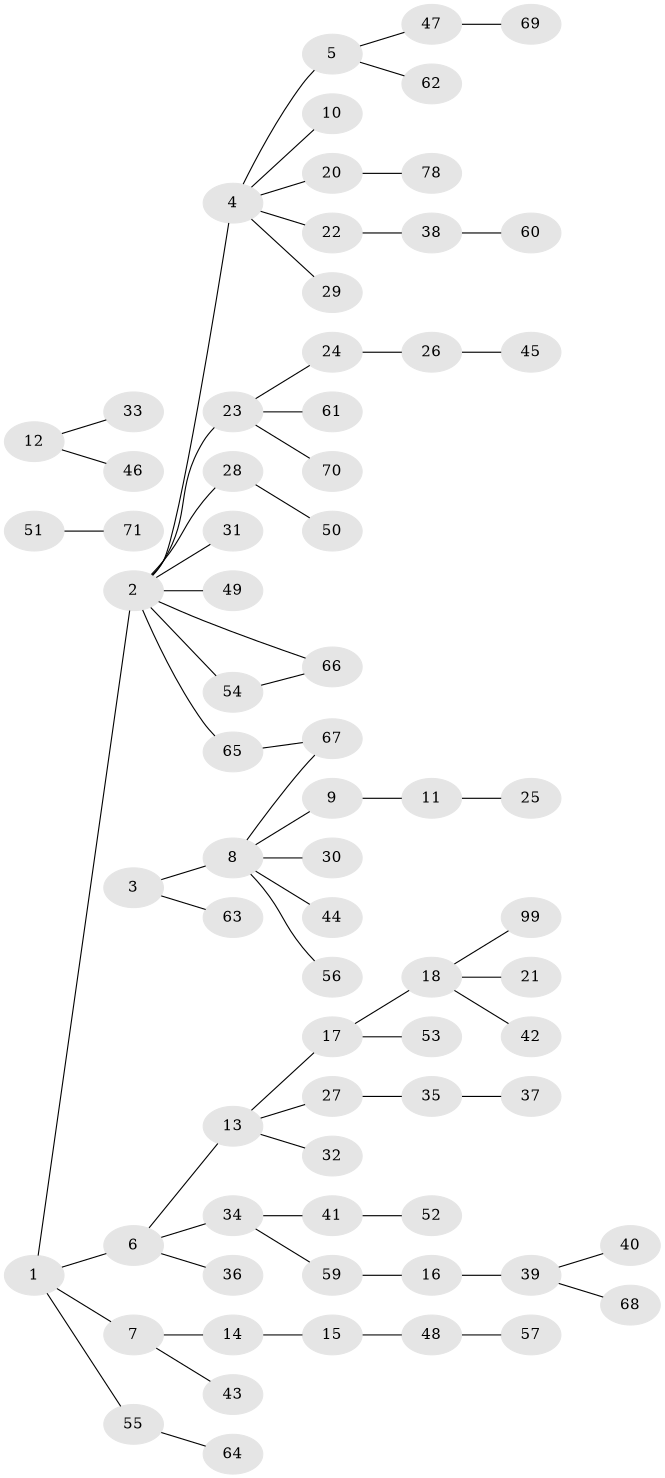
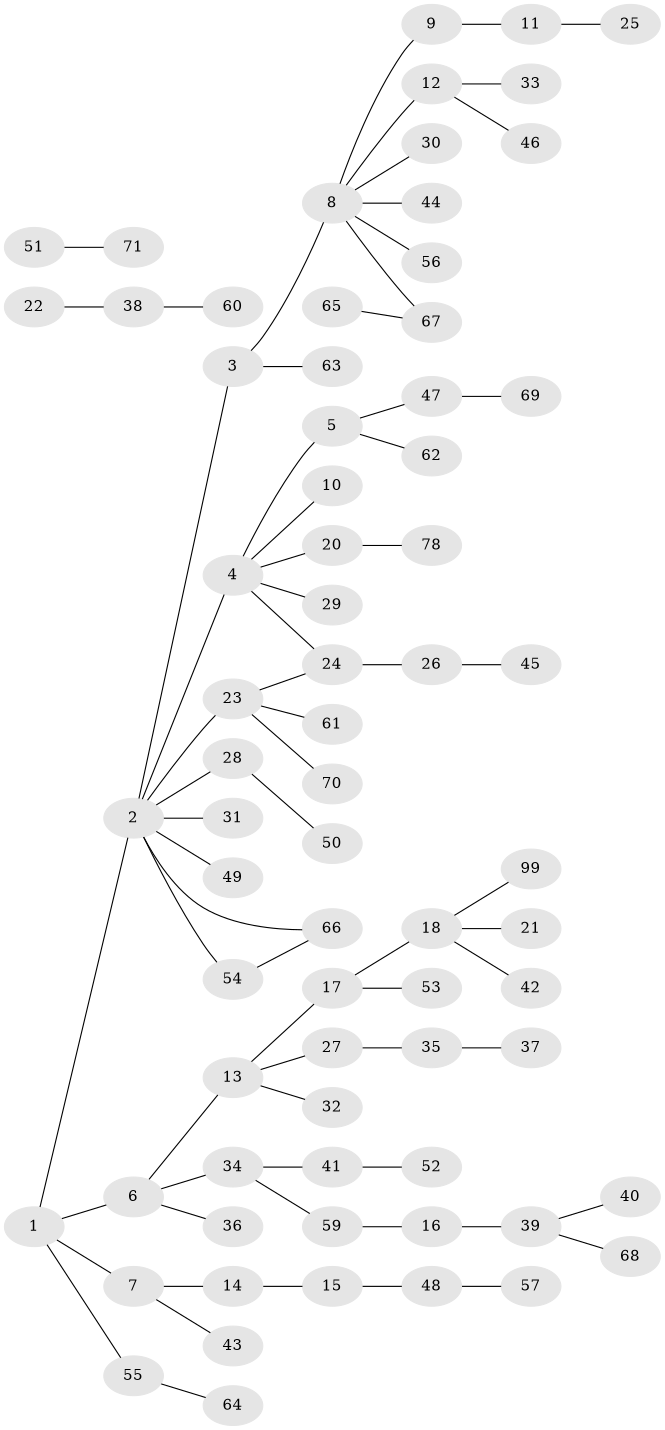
none -> (379, 142)
(283, 218) -> (283, 620)
(174, 676) -> (183, 592)
